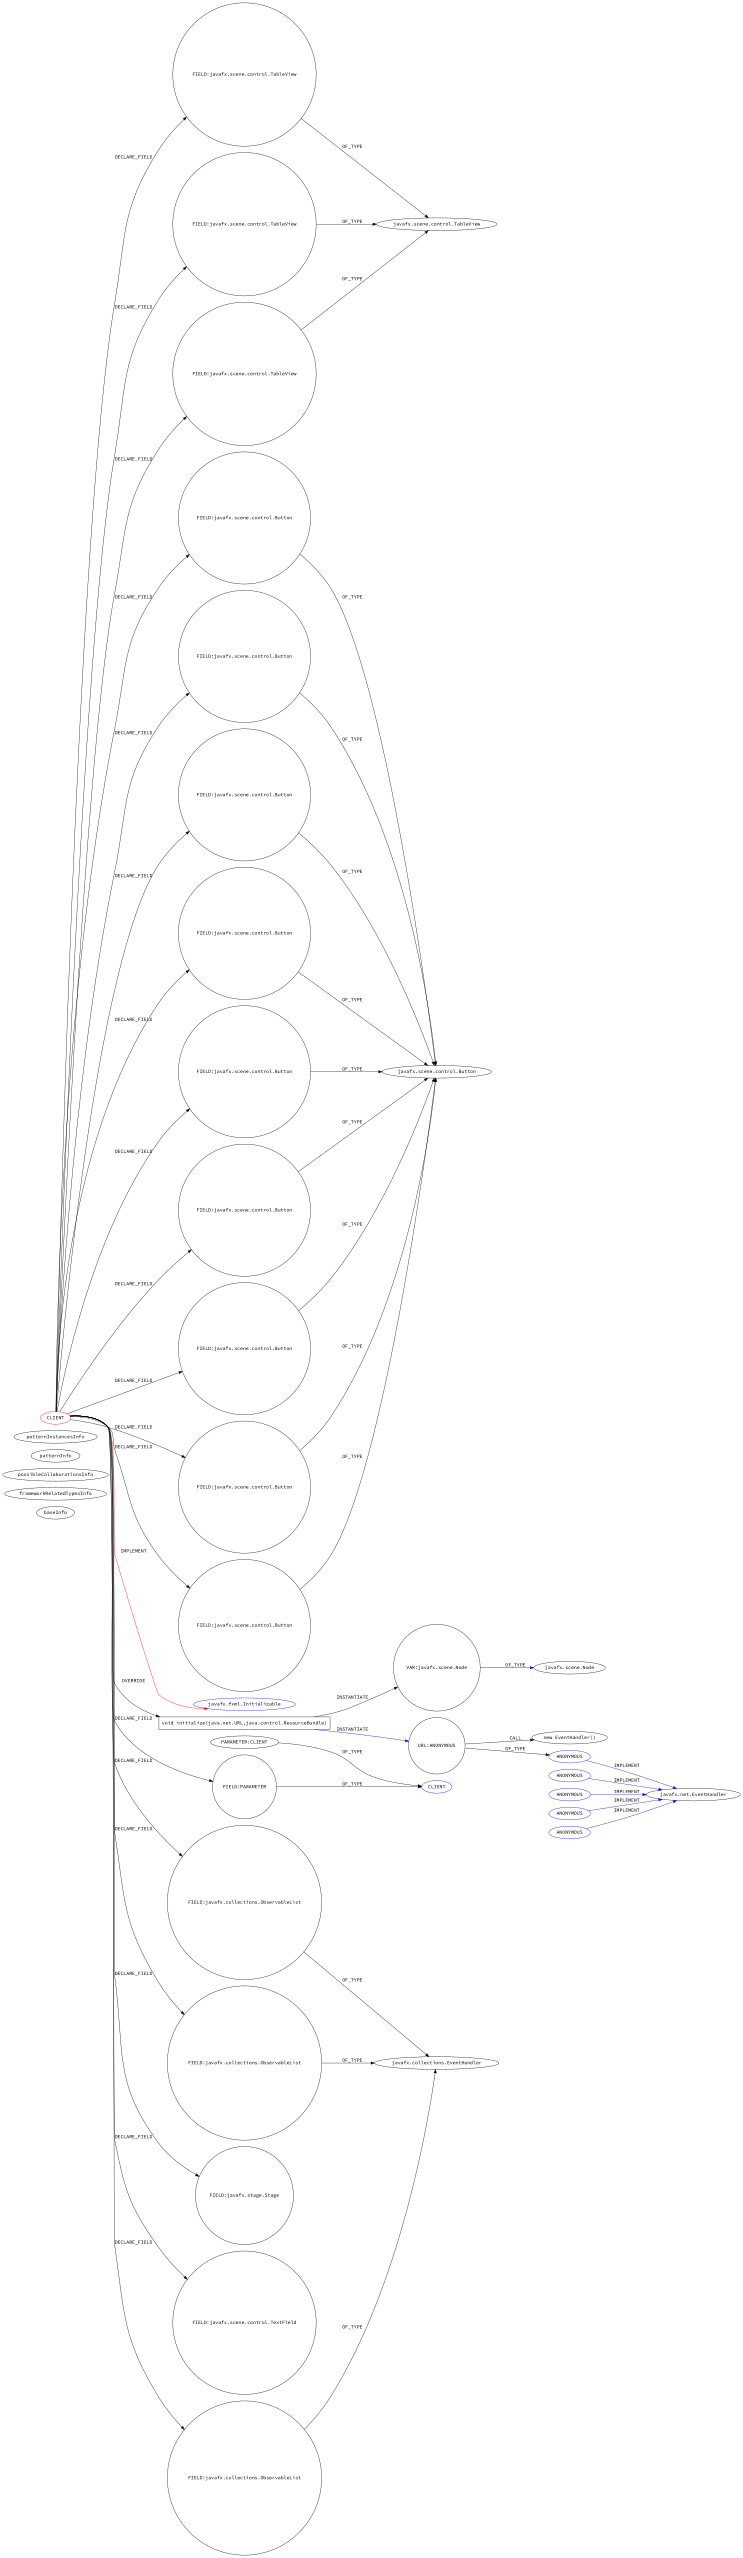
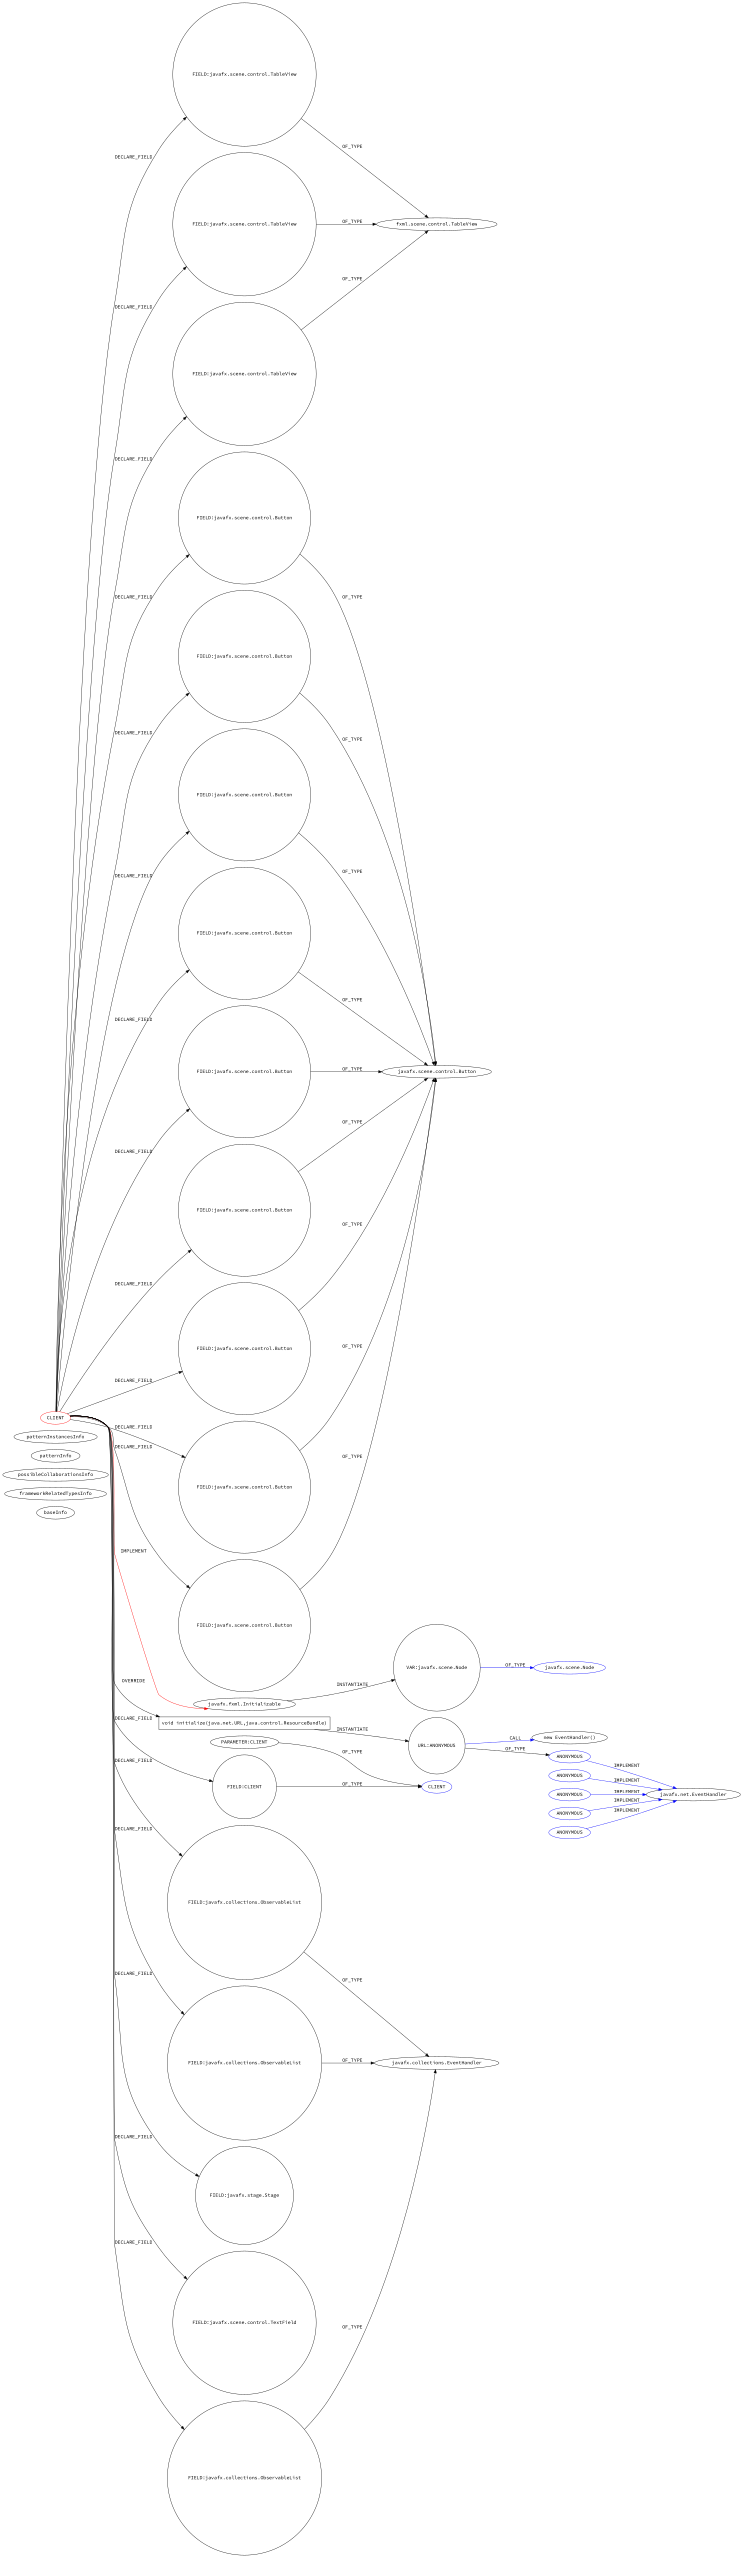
(437, 224) -> (437, 224)
(570, 1668) -> (570, 1668)
(244, 1704) -> (244, 1704)
(355, 1706) -> (340, 1693)
(360, 1735) -> (360, 1735)
(498, 1742) -> (498, 1742)
(244, 1787) -> (244, 1787)
